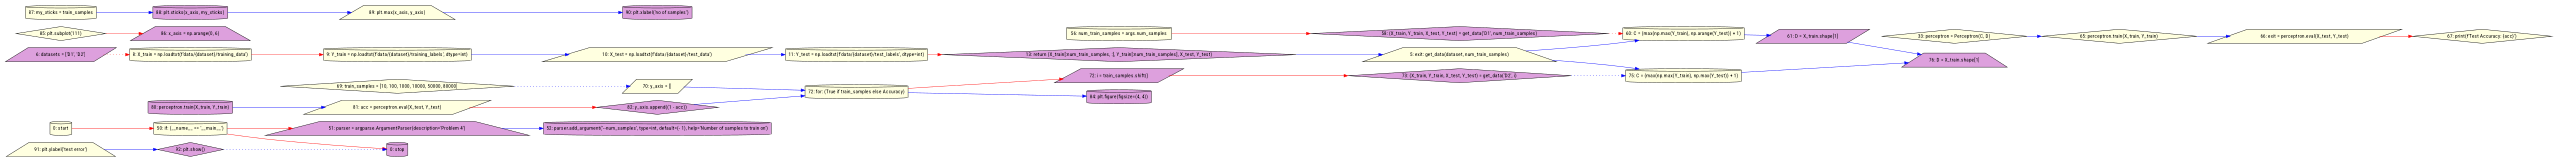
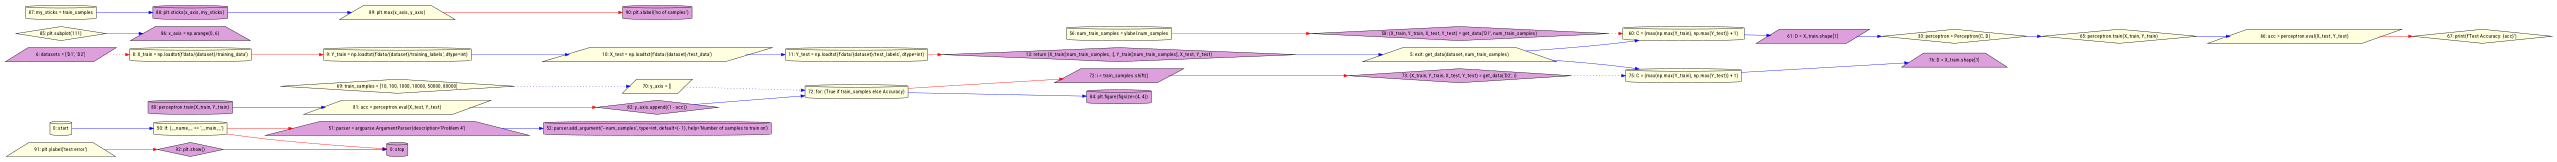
(531, 12) -> (531, 12)
(122, 34) -> (122, 34)
(1119, 34) -> (1119, 34)
(1684, 34) -> (1684, 34)
(2305, 36) -> (2305, 36)
(1882, 48) -> (1867, 36)
(742, 89) -> (742, 89)
(111, 128) -> (111, 128)
(129, 149) -> (129, 149)
(303, 149) -> (303, 149)
